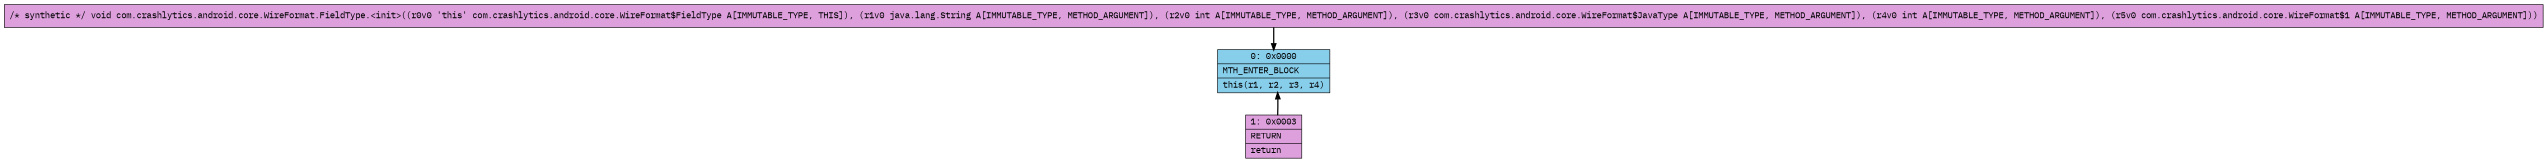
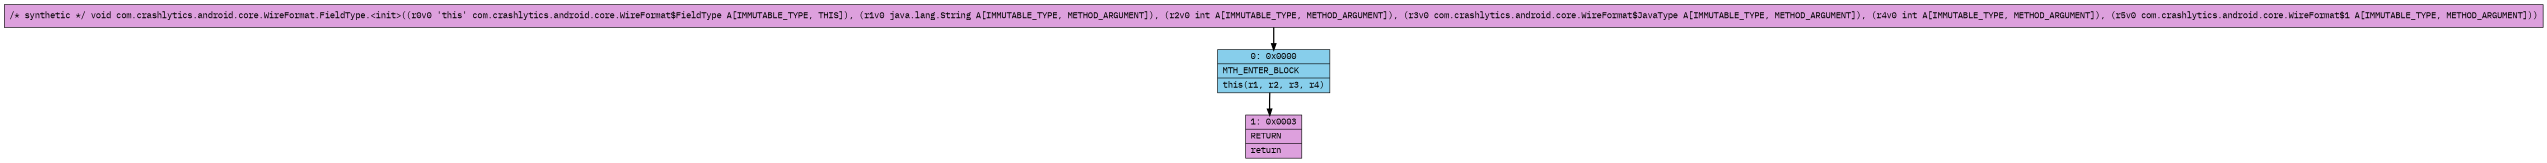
(1278, 107) -> (1270, 101)
